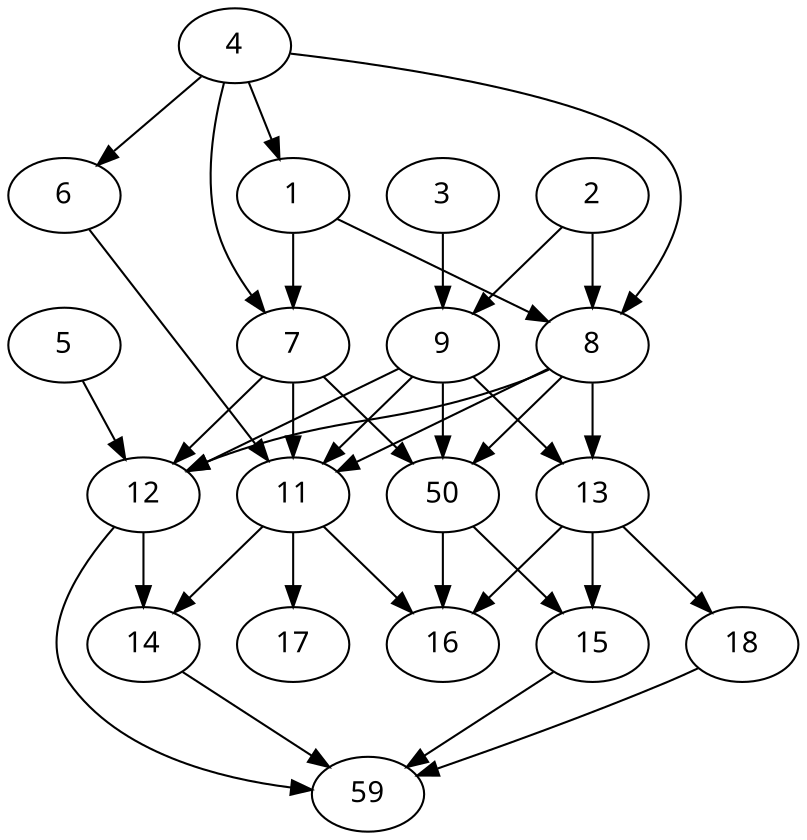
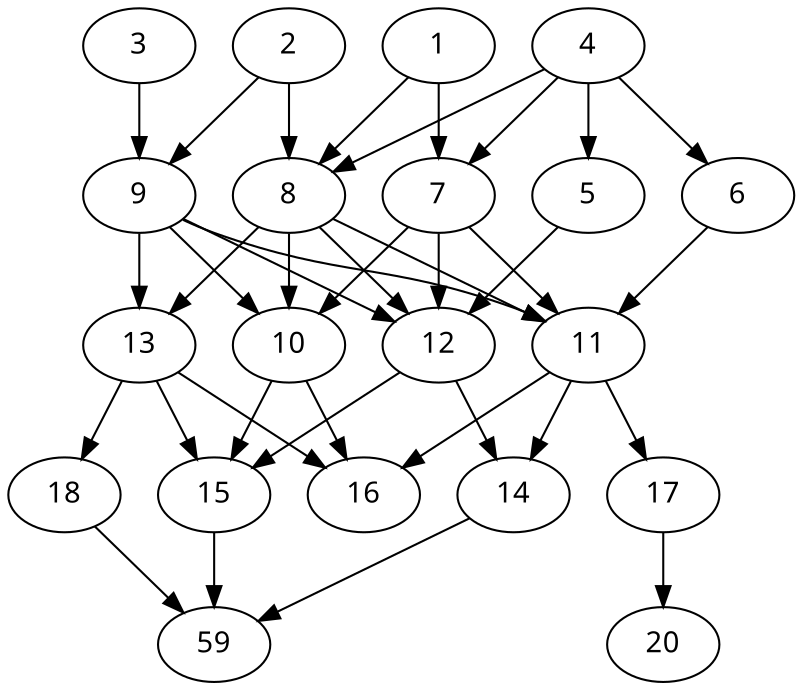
(260, 111) -> (588, 110)
(443, 495) -> (289, 345)
none -> (663, 645)
(95, 711) -> (338, 412)
